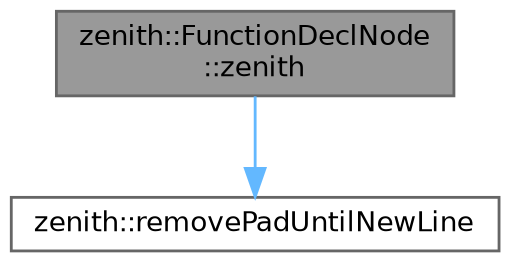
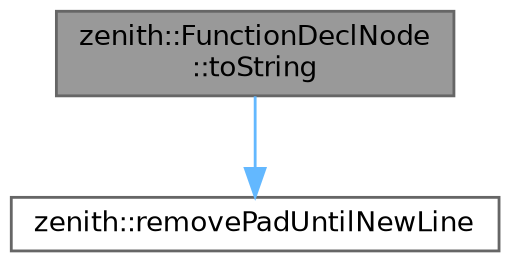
(255, 54) -> (255, 54)
